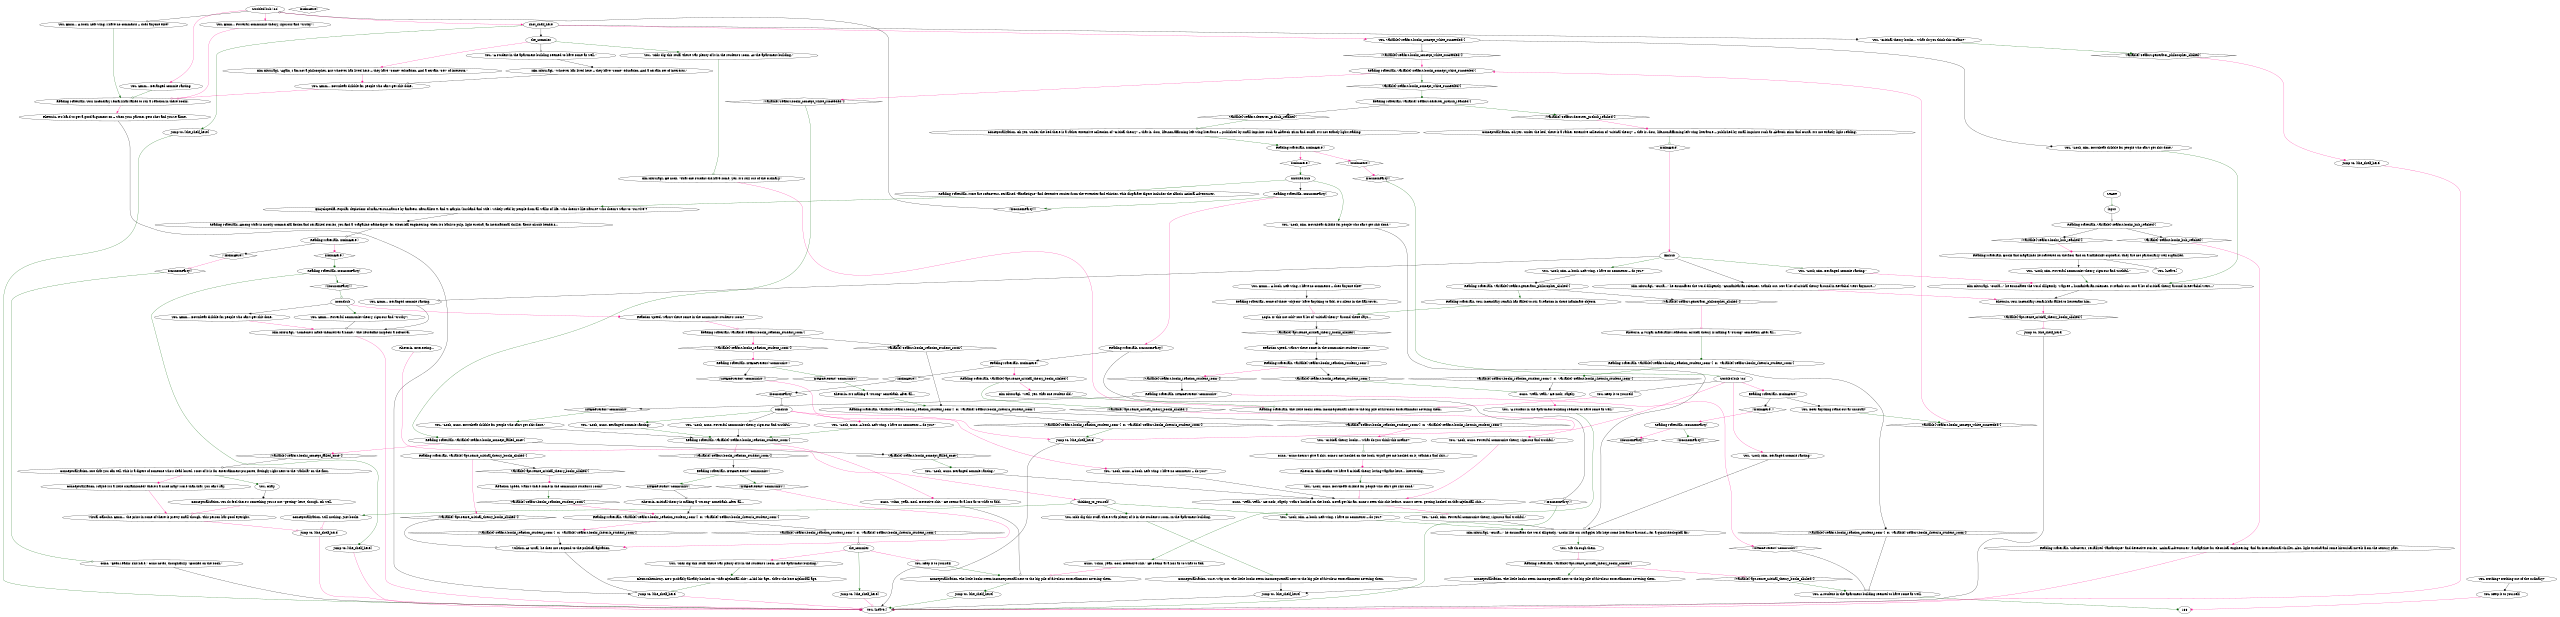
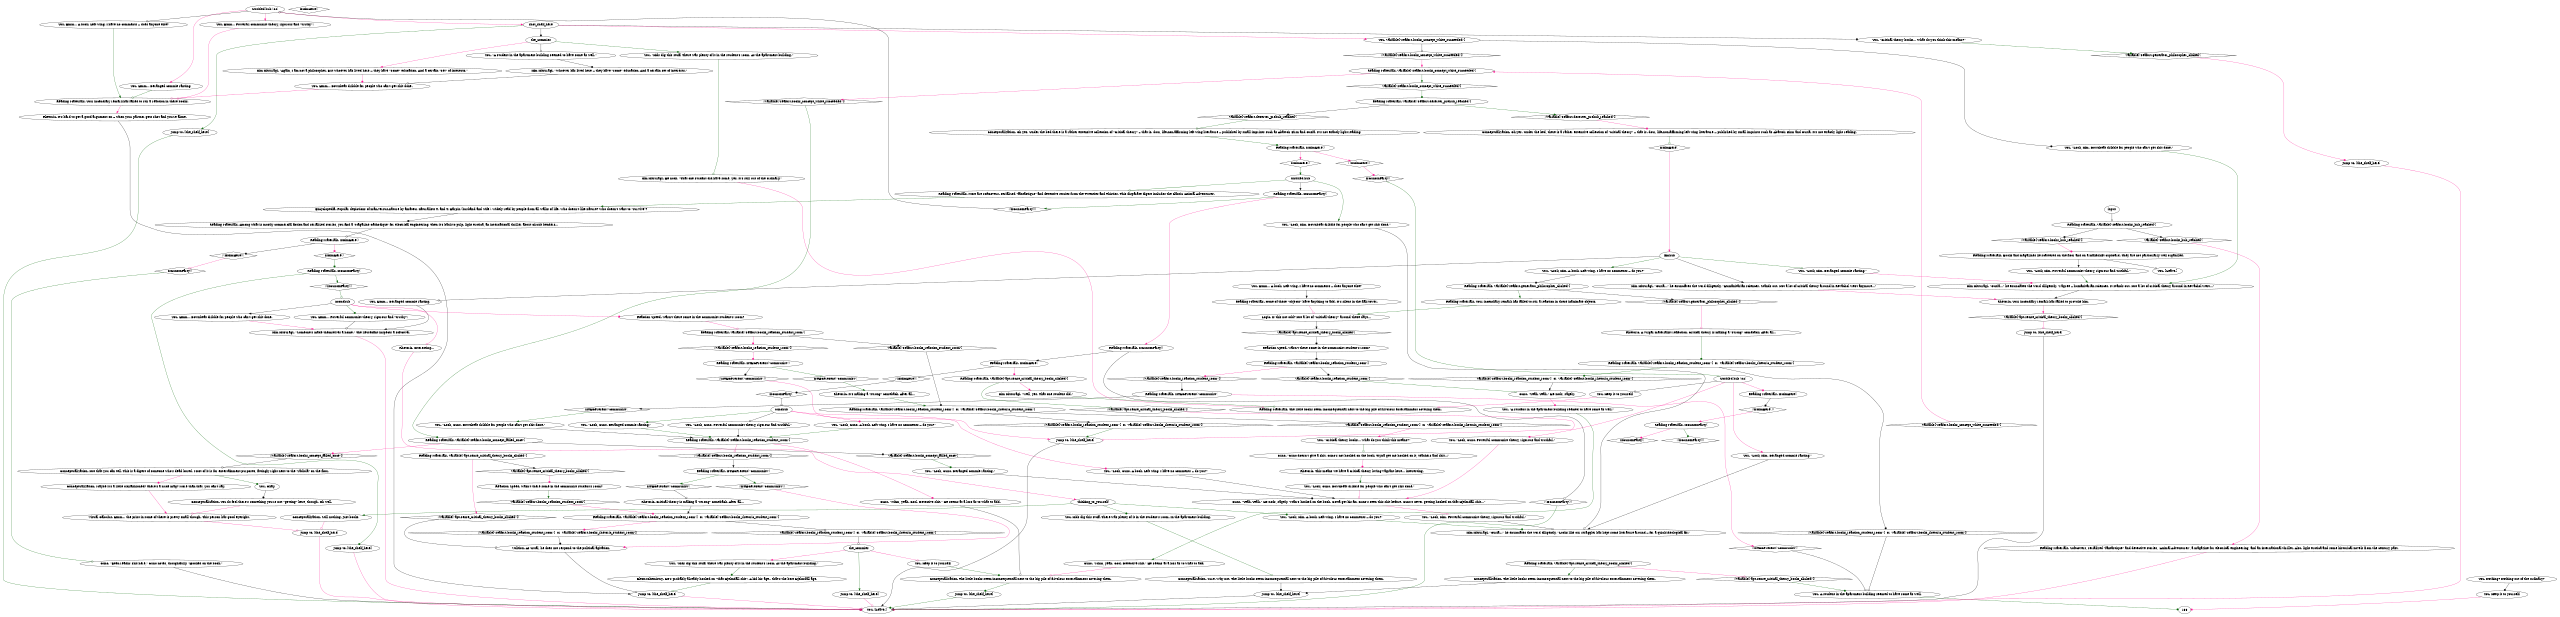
(2112, 194) -> none
(2043, 302) -> (2043, 302)
none -> (409, 308)
(1834, 410) -> none
(1578, 548) -> none
